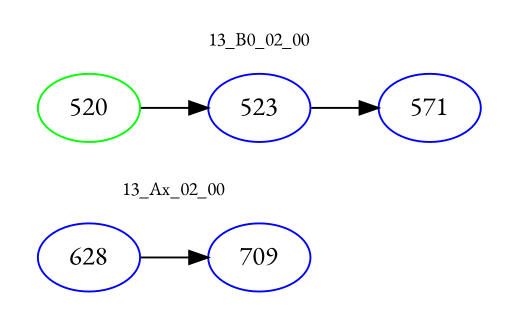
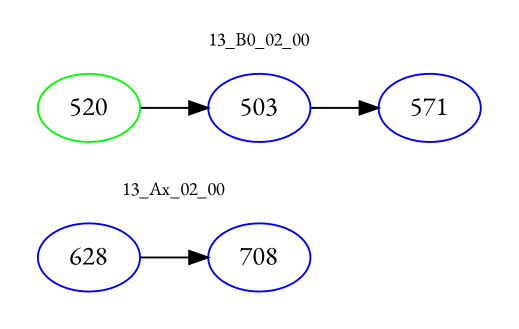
(259, 108) -> (259, 108)
(259, 257) -> (259, 257)
